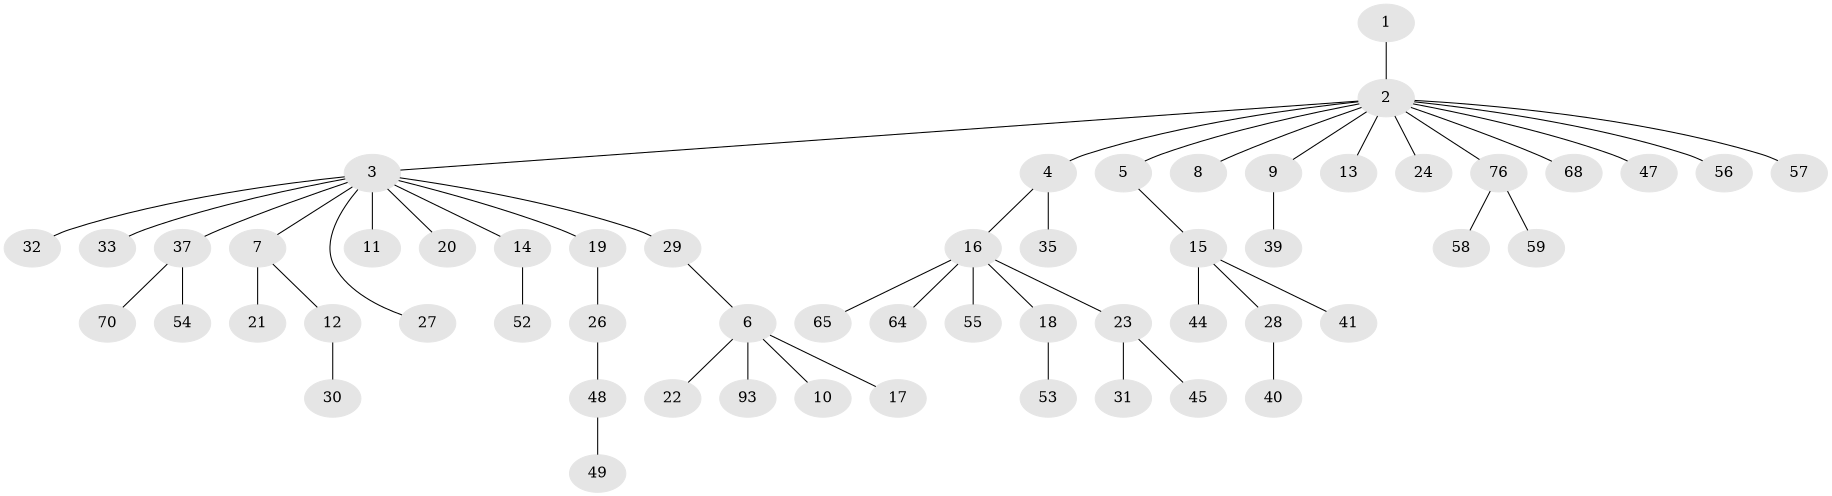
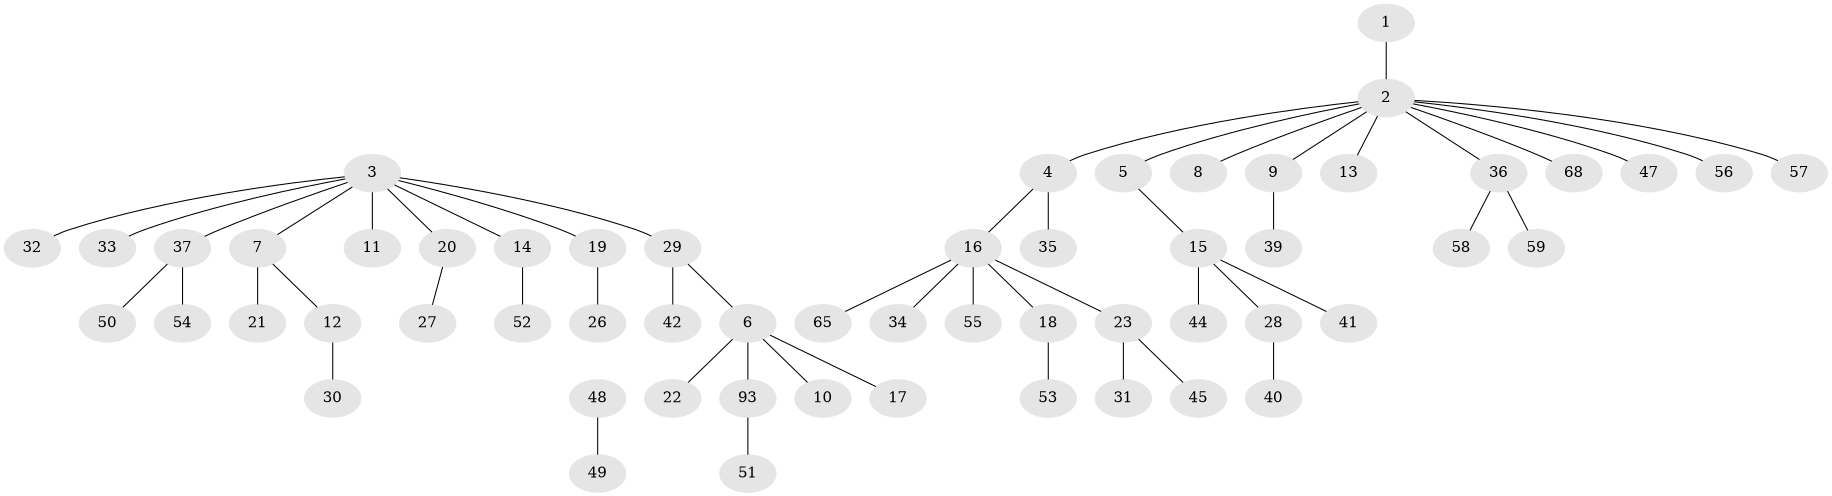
(879, 136) -> none
(1424, 173) -> none
(1499, 173) -> (1499, 173)
(335, 266) -> (438, 286)
(107, 323) -> (107, 323)
none -> (673, 323)
(898, 323) -> (898, 323)
(598, 361) -> none
none -> (748, 474)
